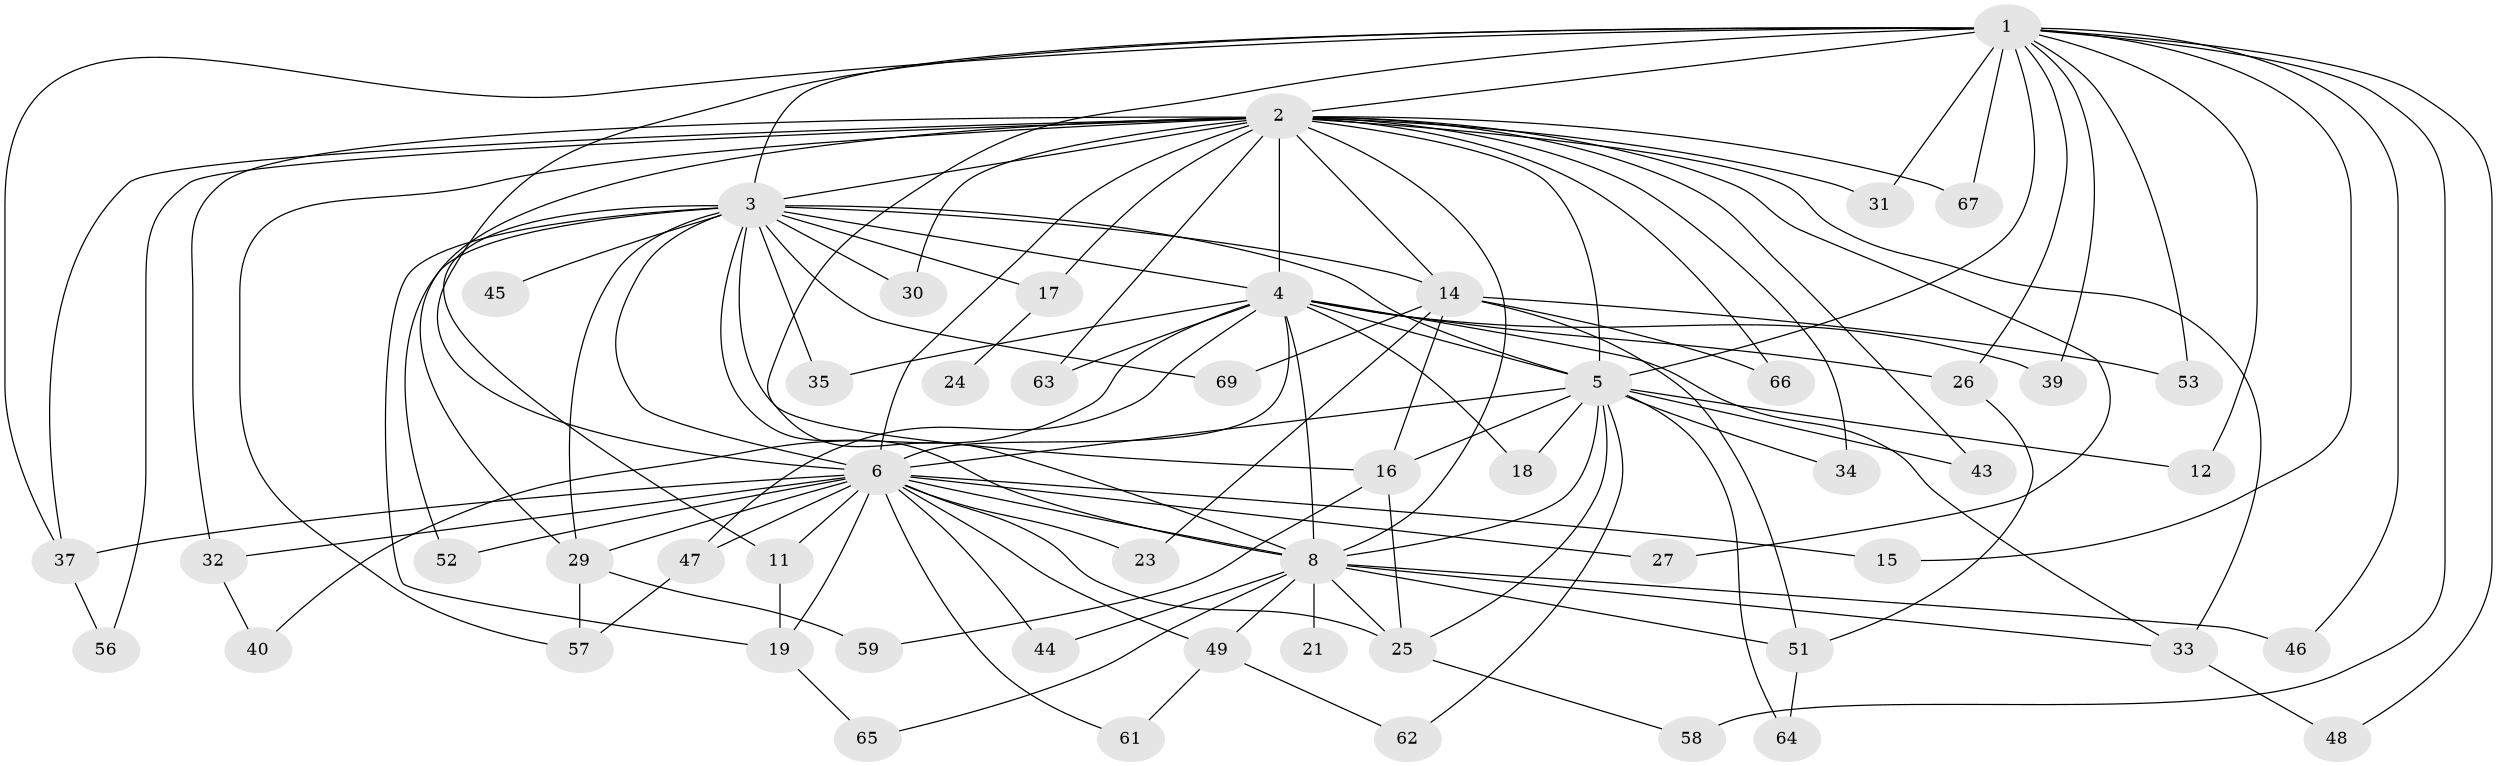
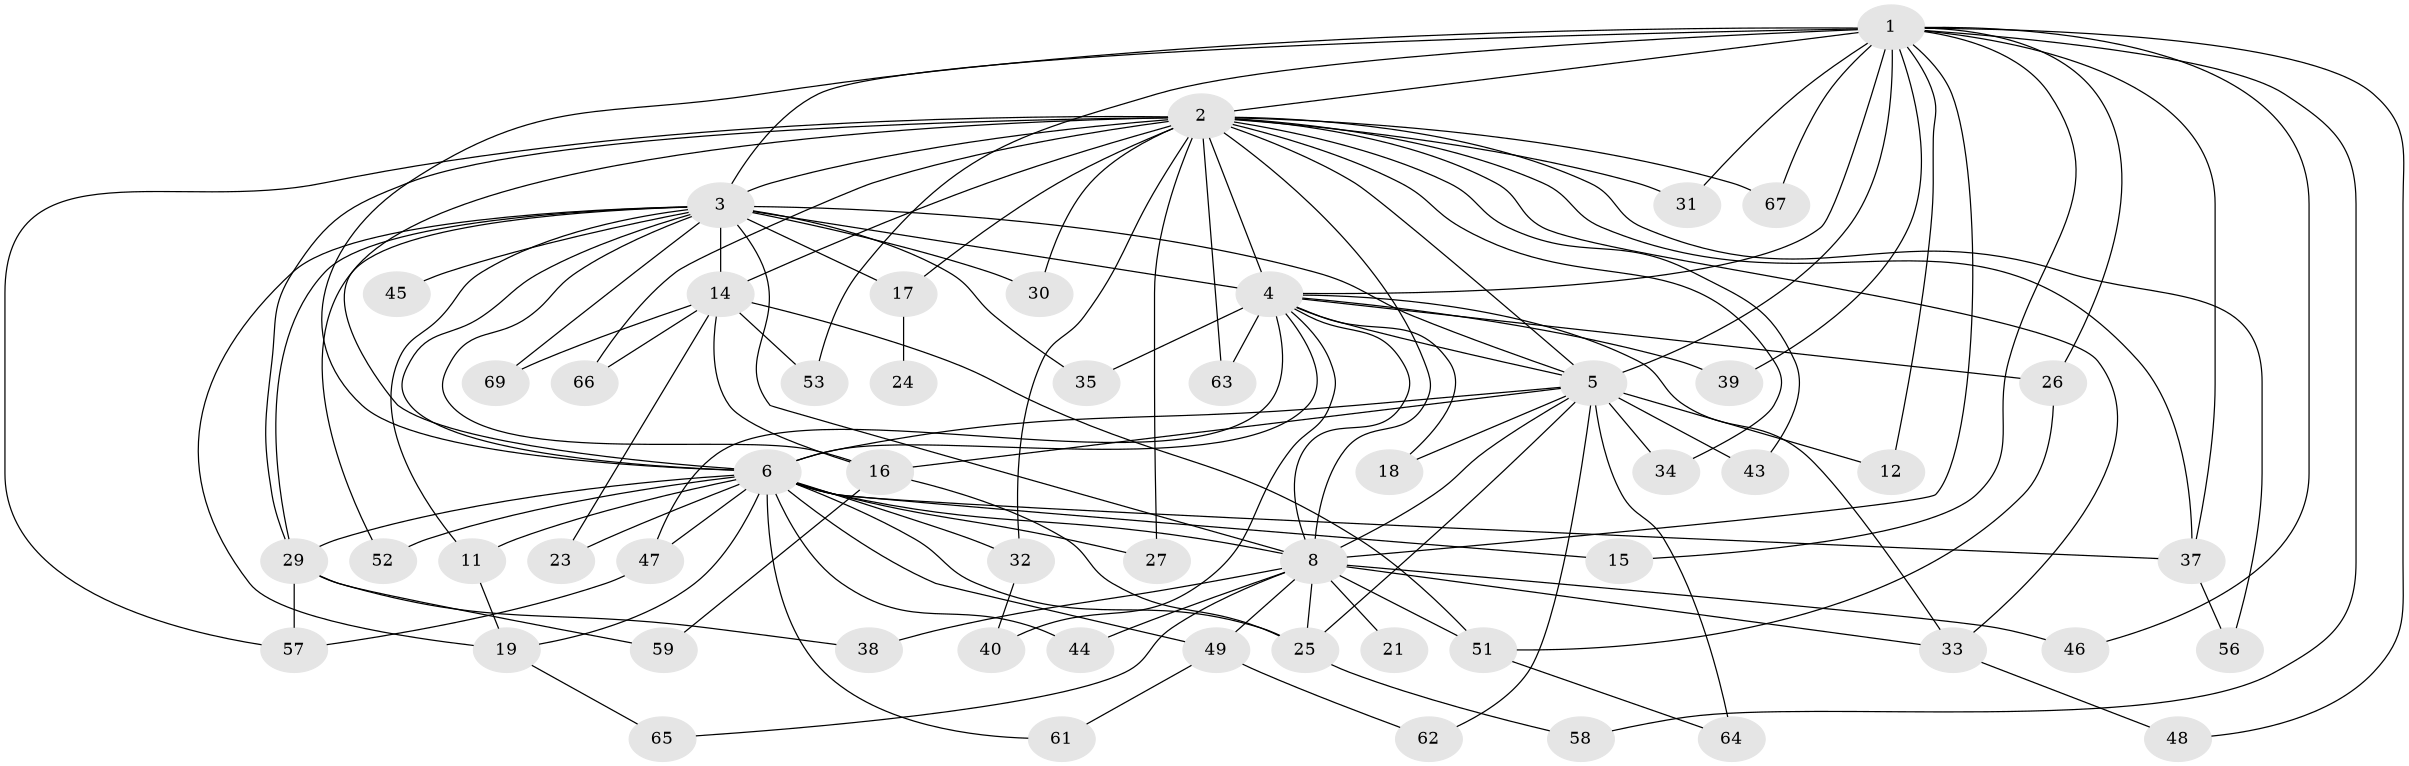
none -> (1607, 281)
none -> (869, 650)
